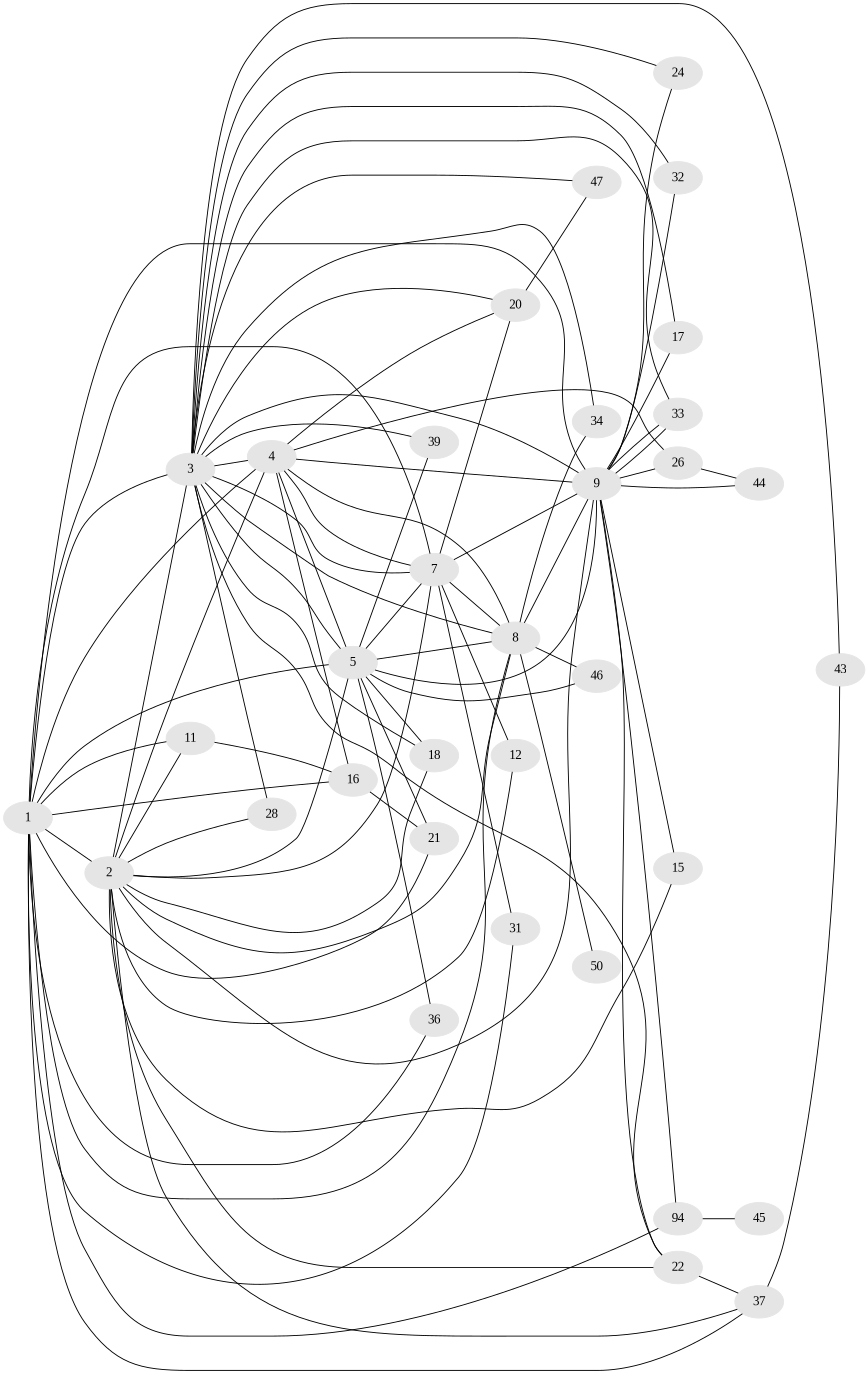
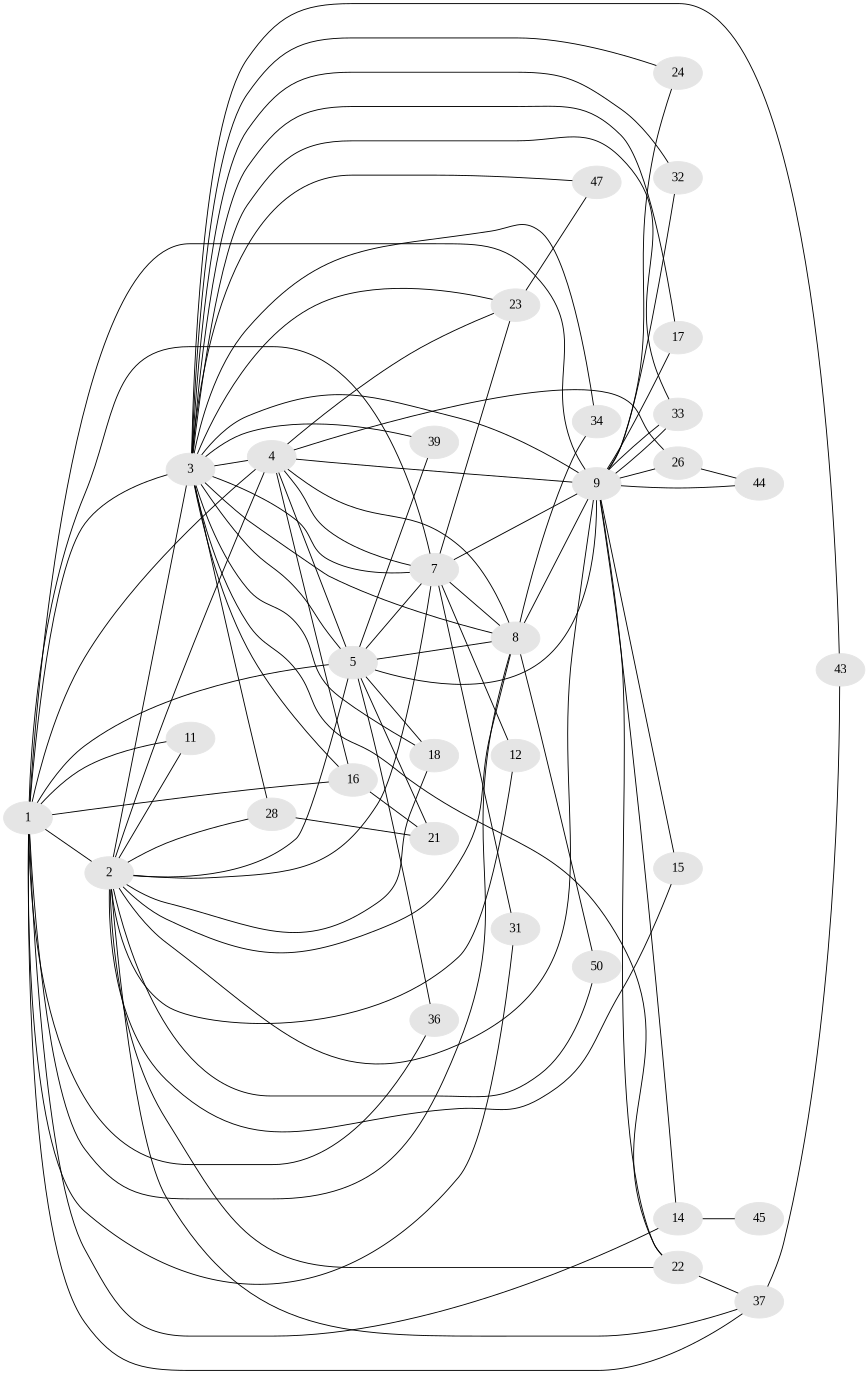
(515, 305) -> (515, 305)
(597, 676) -> none
(274, 754) -> (243, 638)
(225, 978) -> (353, 826)
none -> (322, 1096)
(678, 1219) -> (678, 1219)
